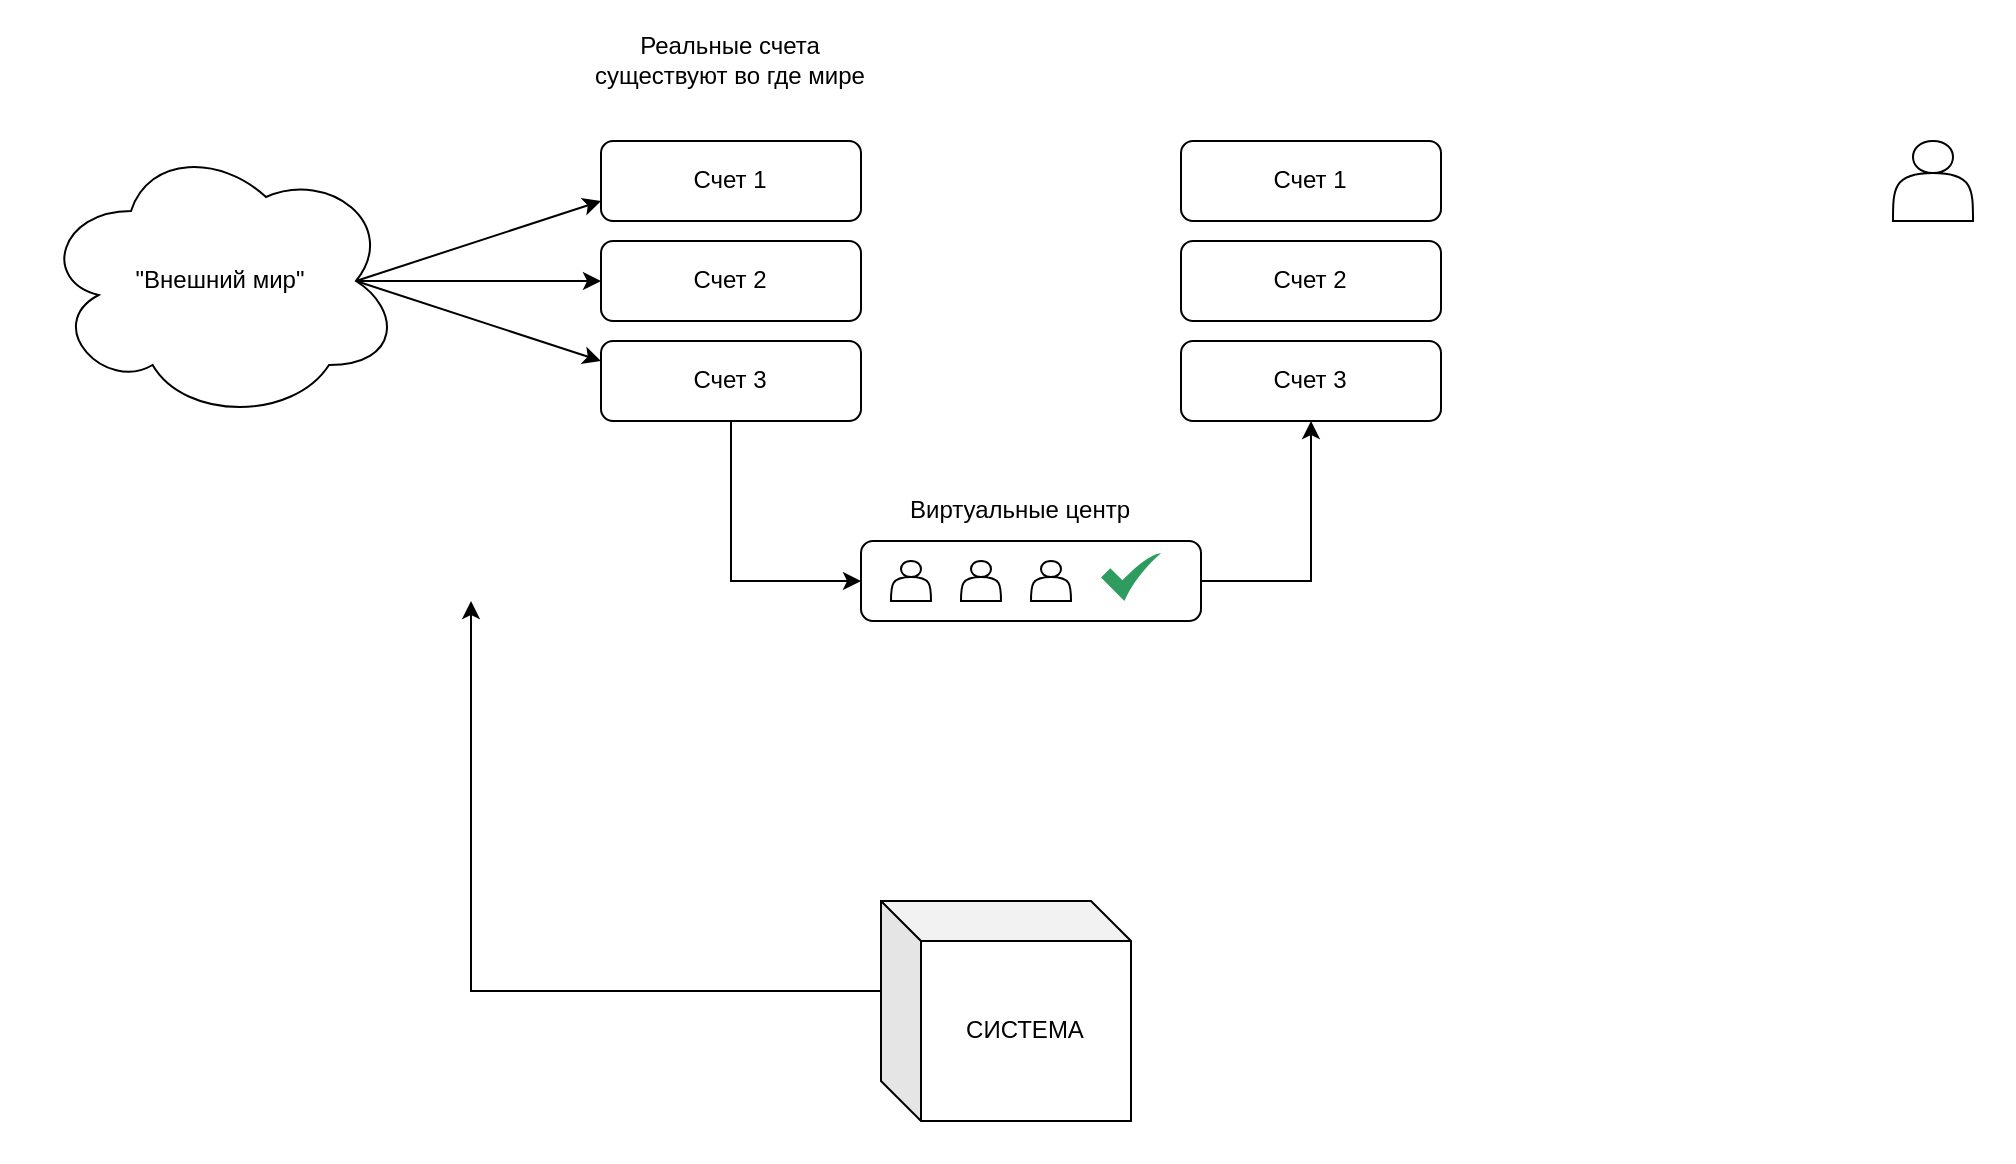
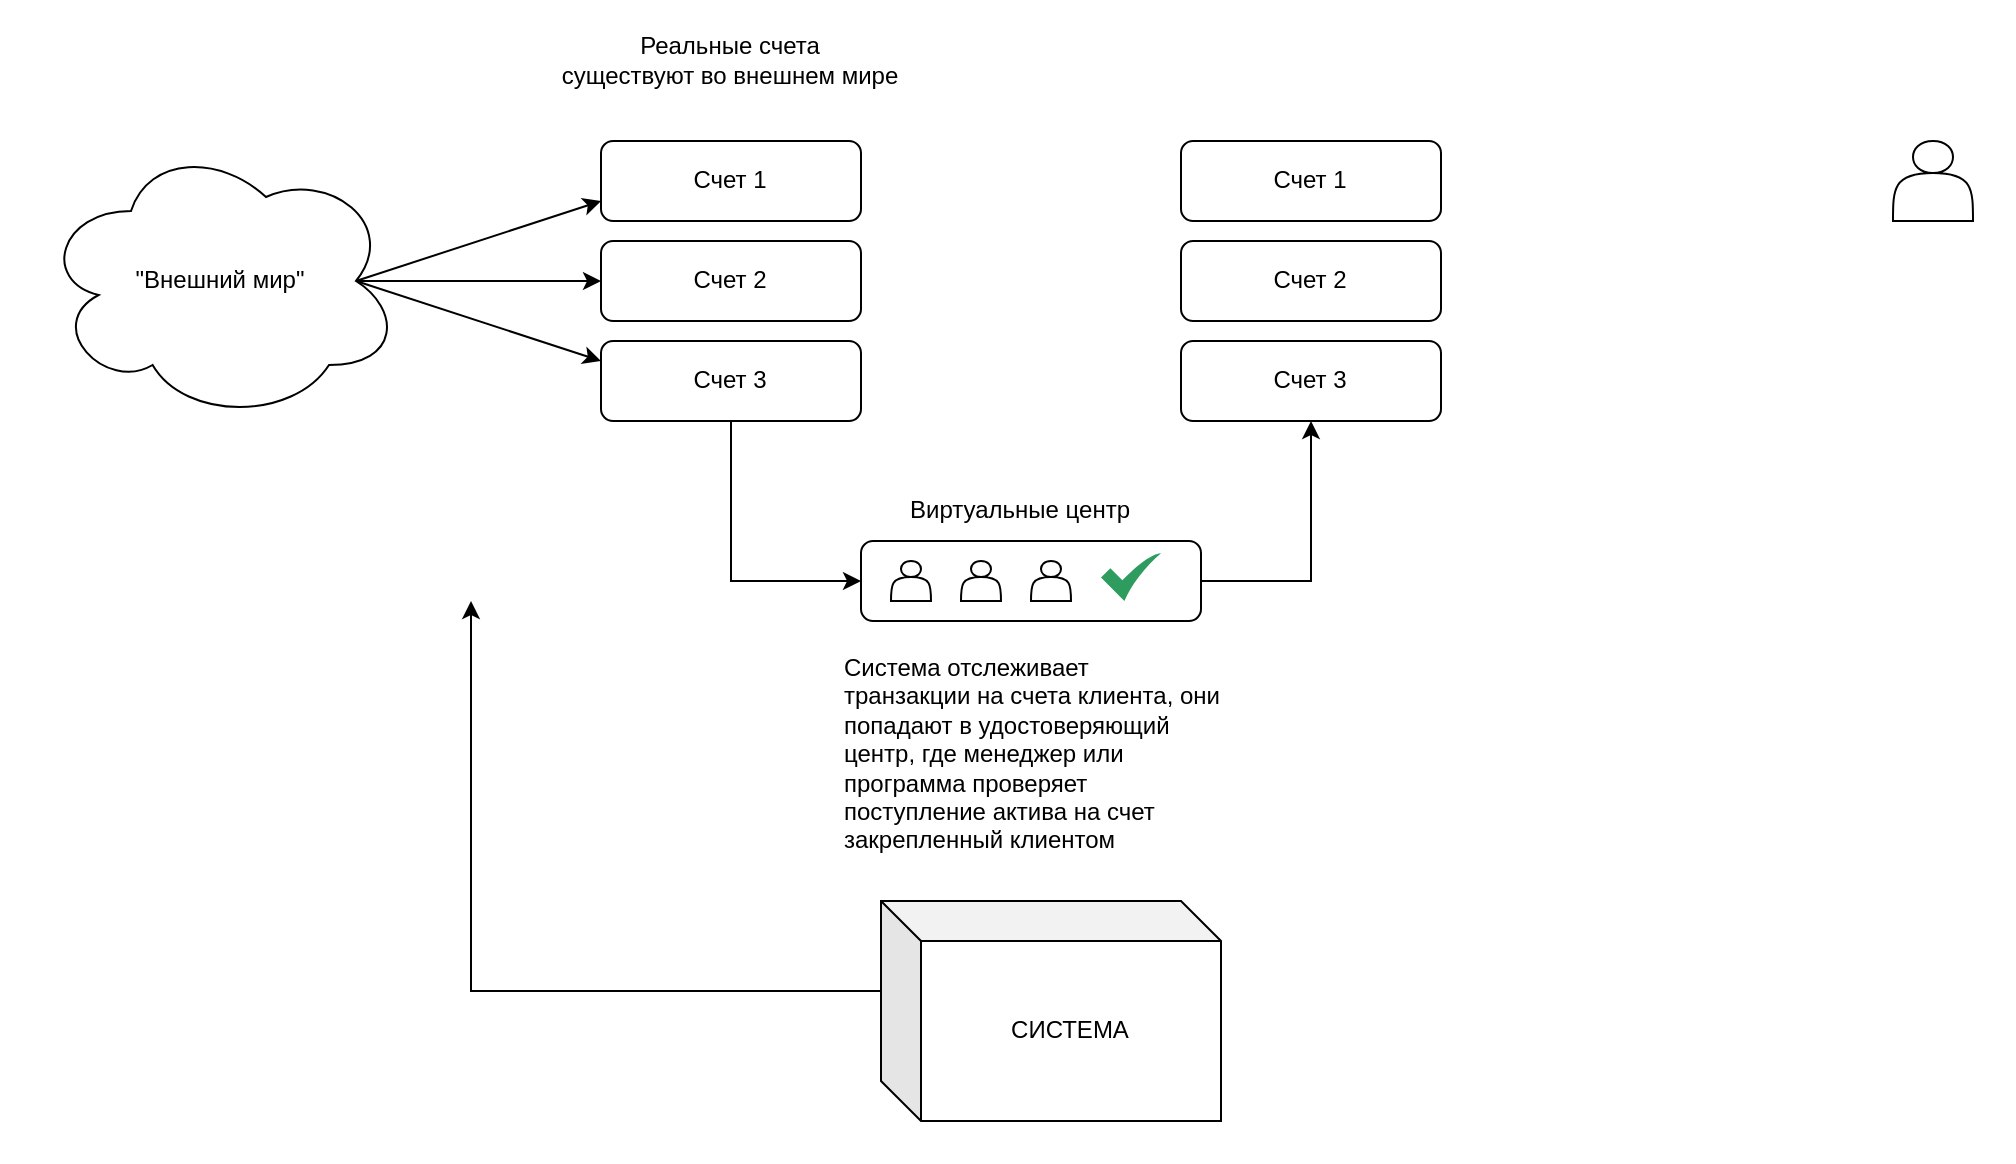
(731, 61) -> (731, 61)
none -> (1031, 751)
(1006, 1011) -> (1051, 1011)
